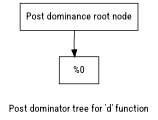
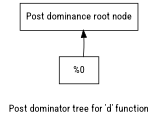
(74, 40) -> (84, 47)
